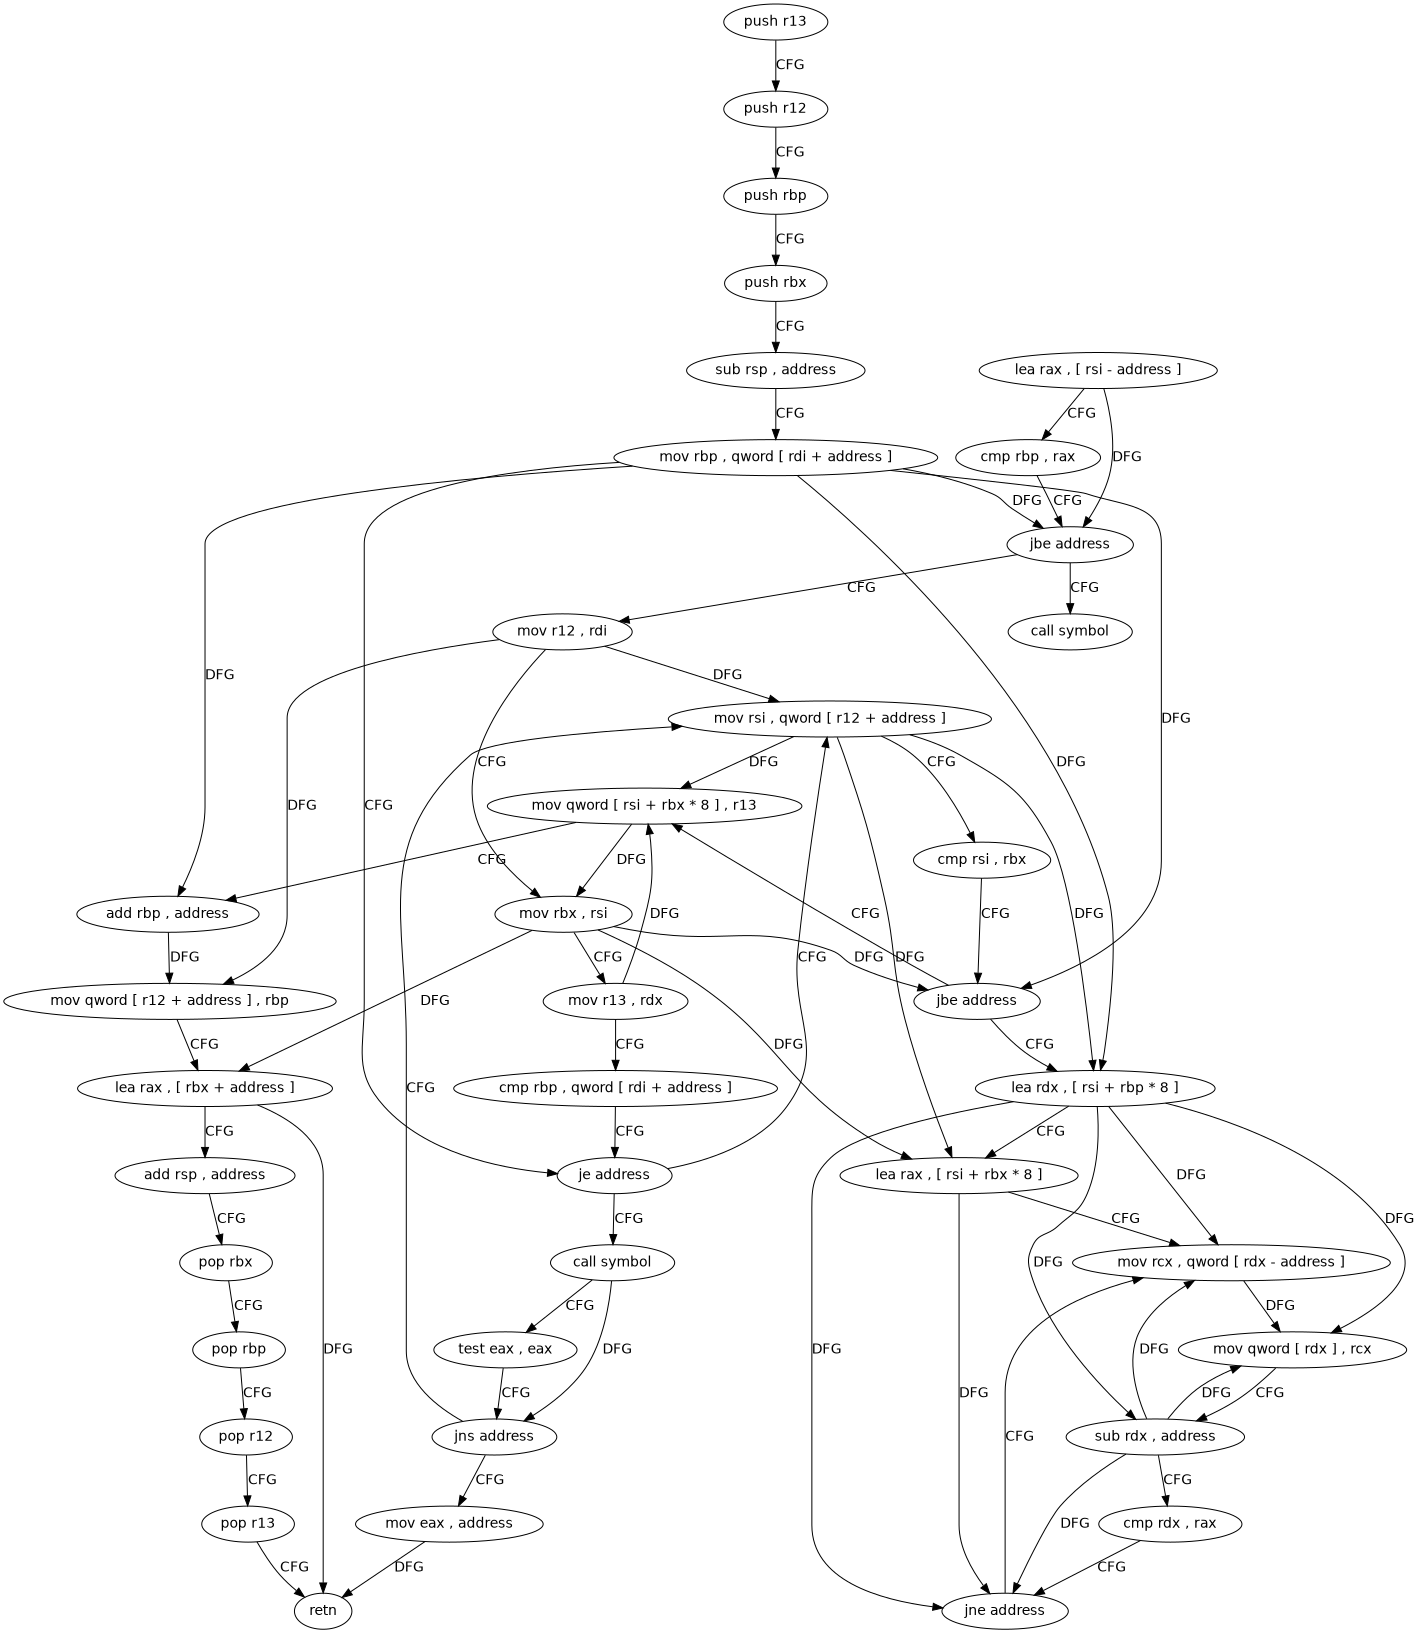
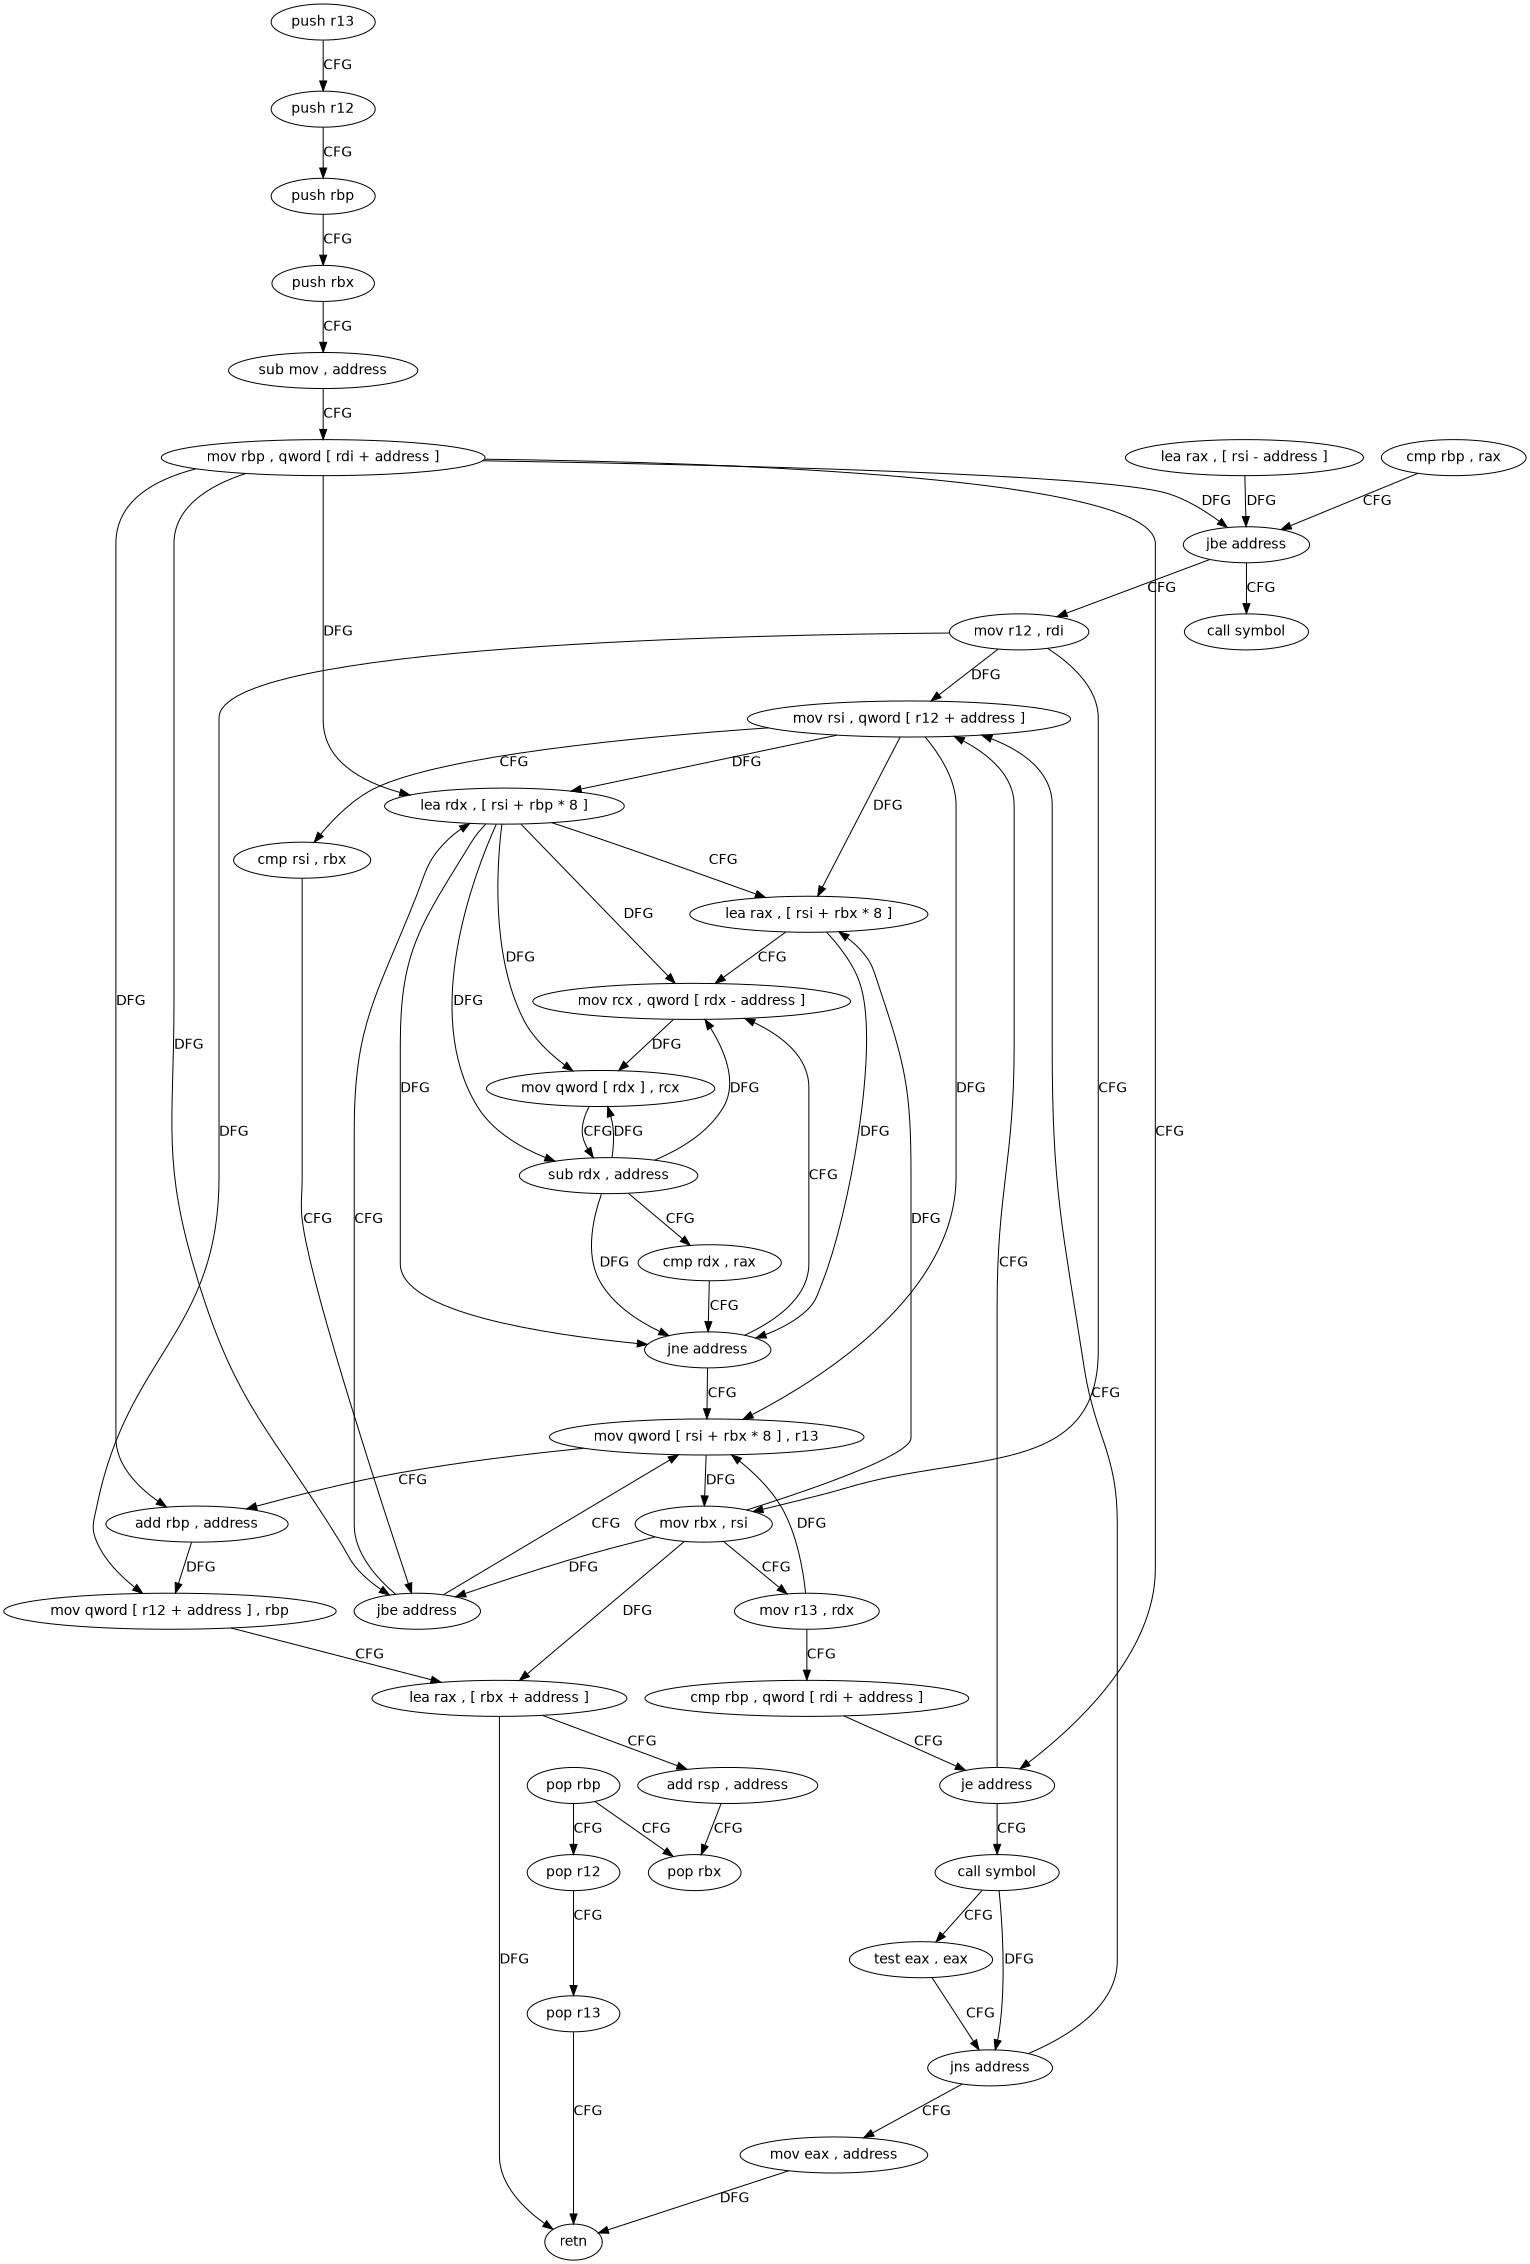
(776, 371) -> (323, 371)
(1066, 410) -> none
(232, 1301) -> (630, 1826)
none -> (707, 1388)
